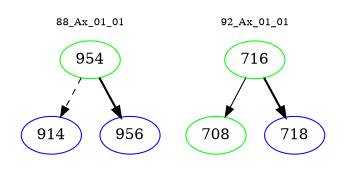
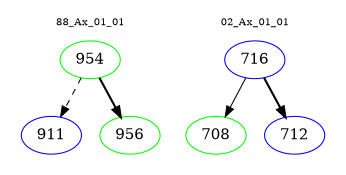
(255, 23) -> (255, 23)
(255, 60) -> (255, 60)
(51, 135) -> (51, 135)
(130, 135) -> (130, 135)
(295, 135) -> (295, 135)
